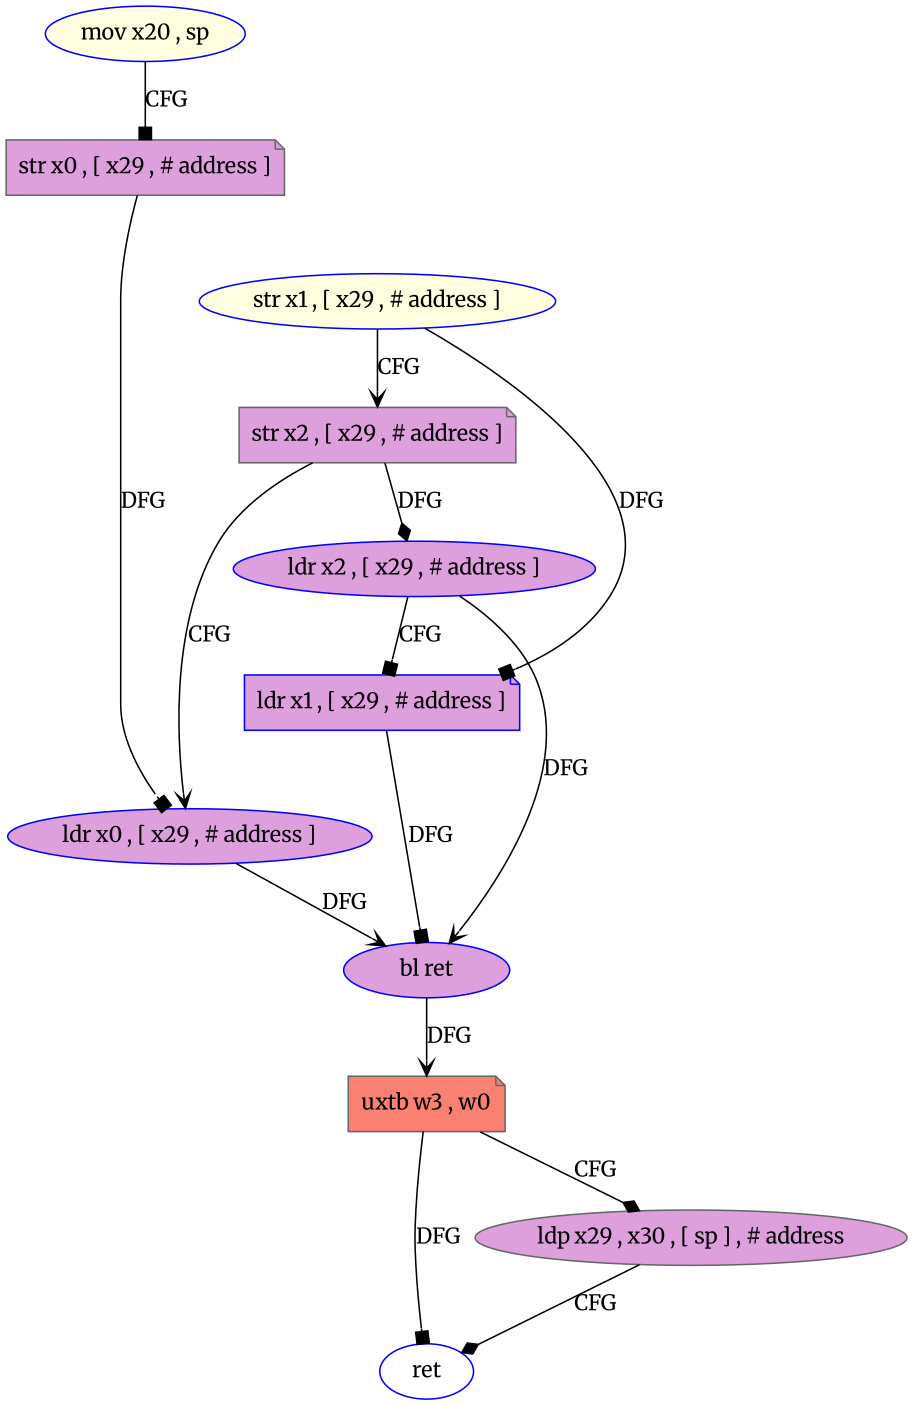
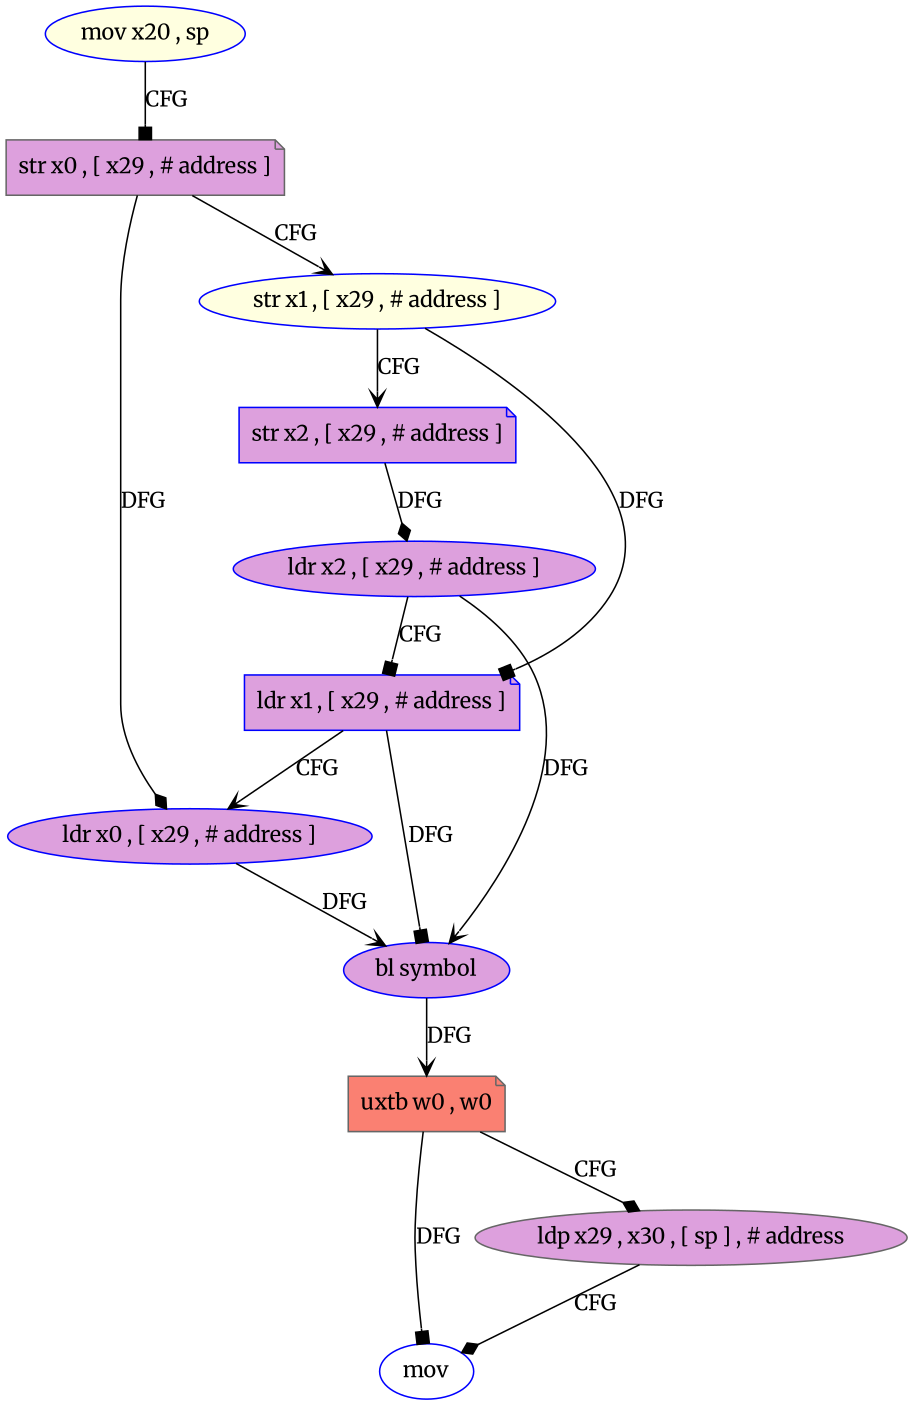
none -> (255, 231)
(377, 435) -> (377, 435)
(121, 498) -> (121, 498)
(193, 603) -> (292, 765)
(427, 970) -> (427, 970)
(427, 1104) -> (427, 1104)
(427, 1371) -> (427, 1371)
